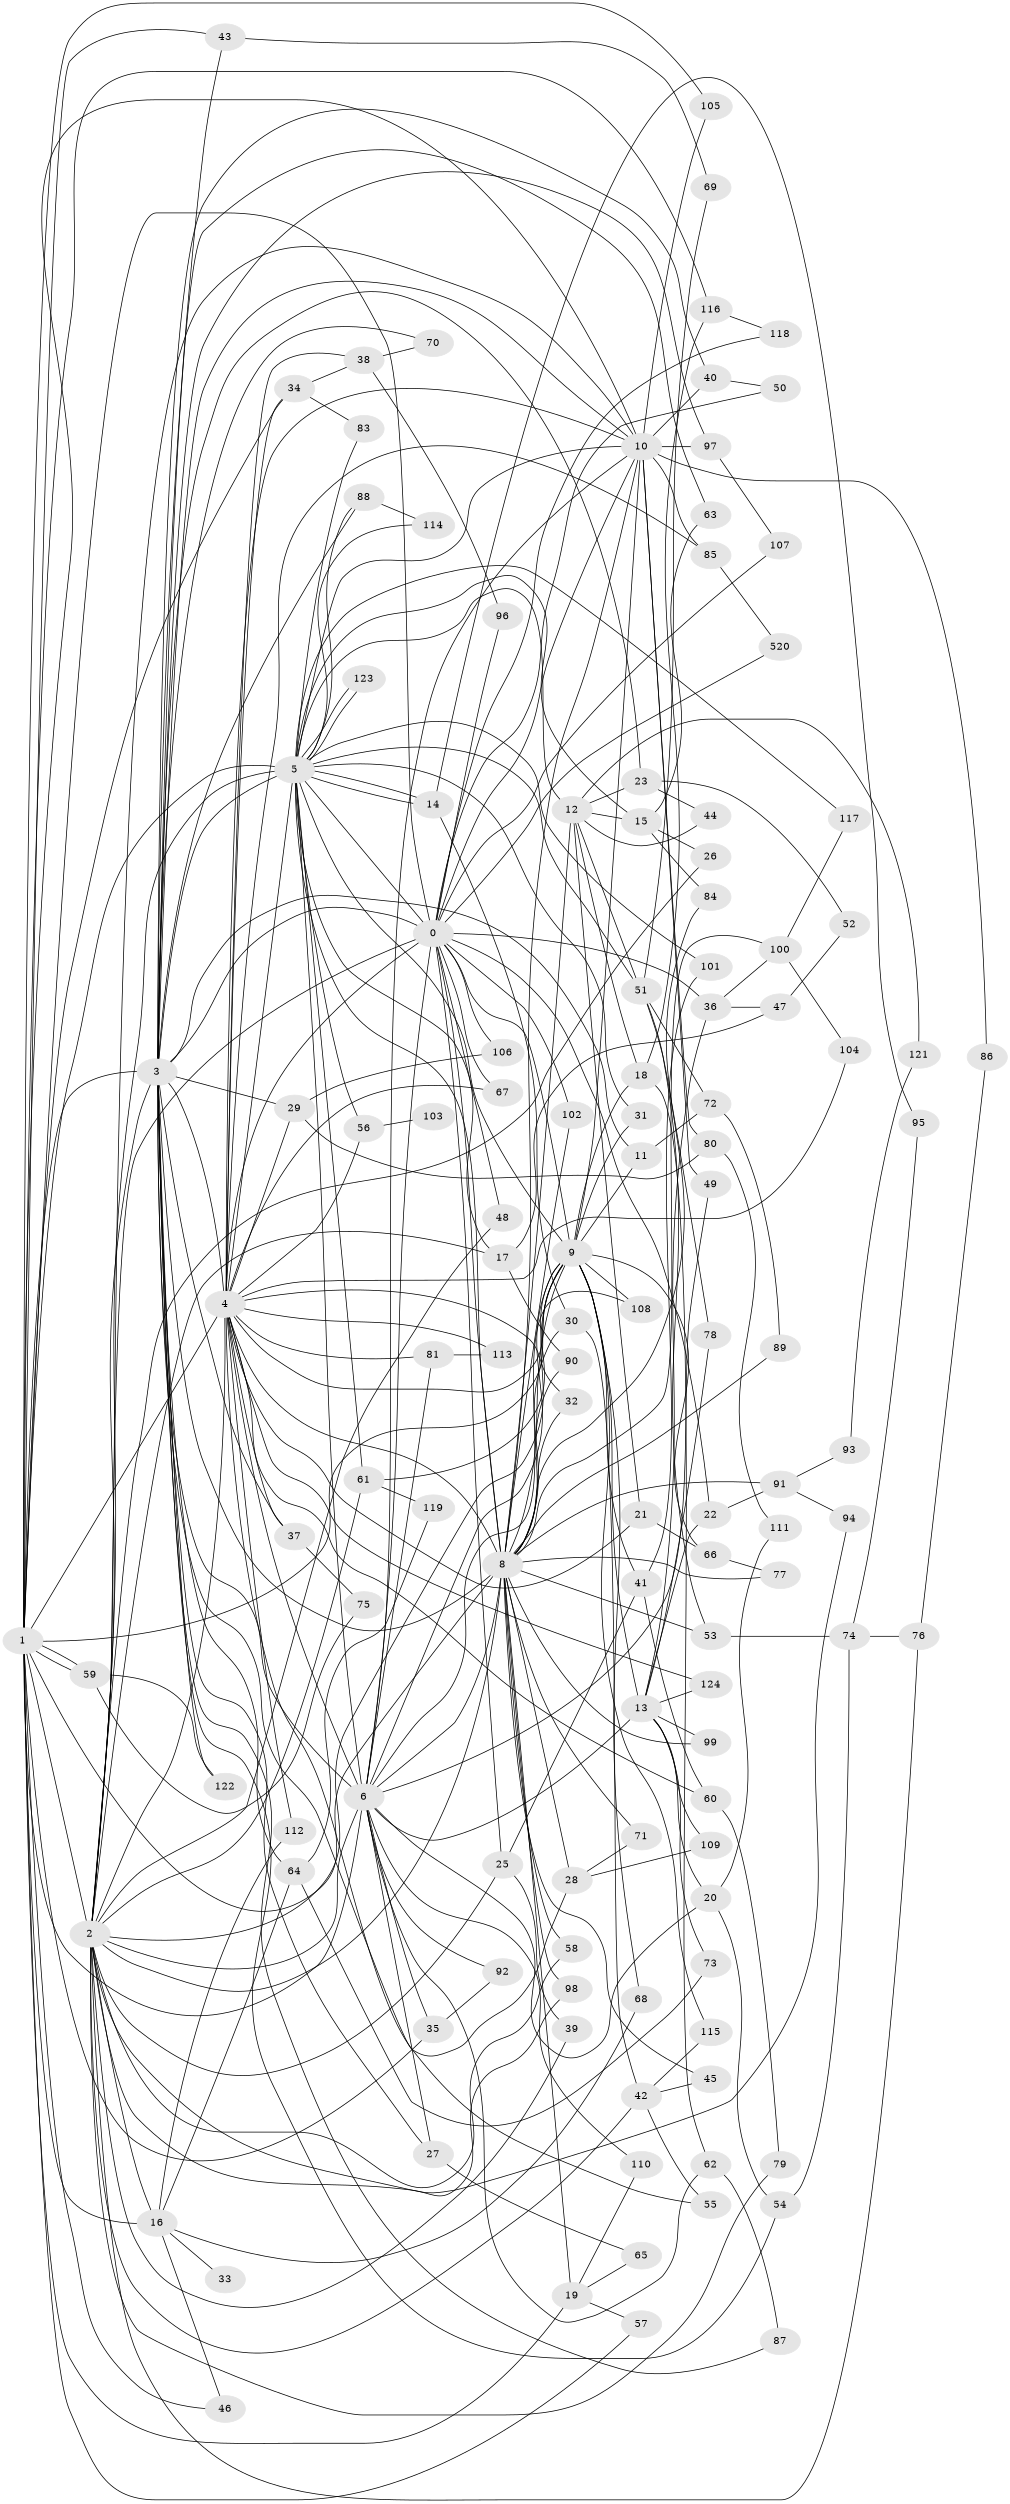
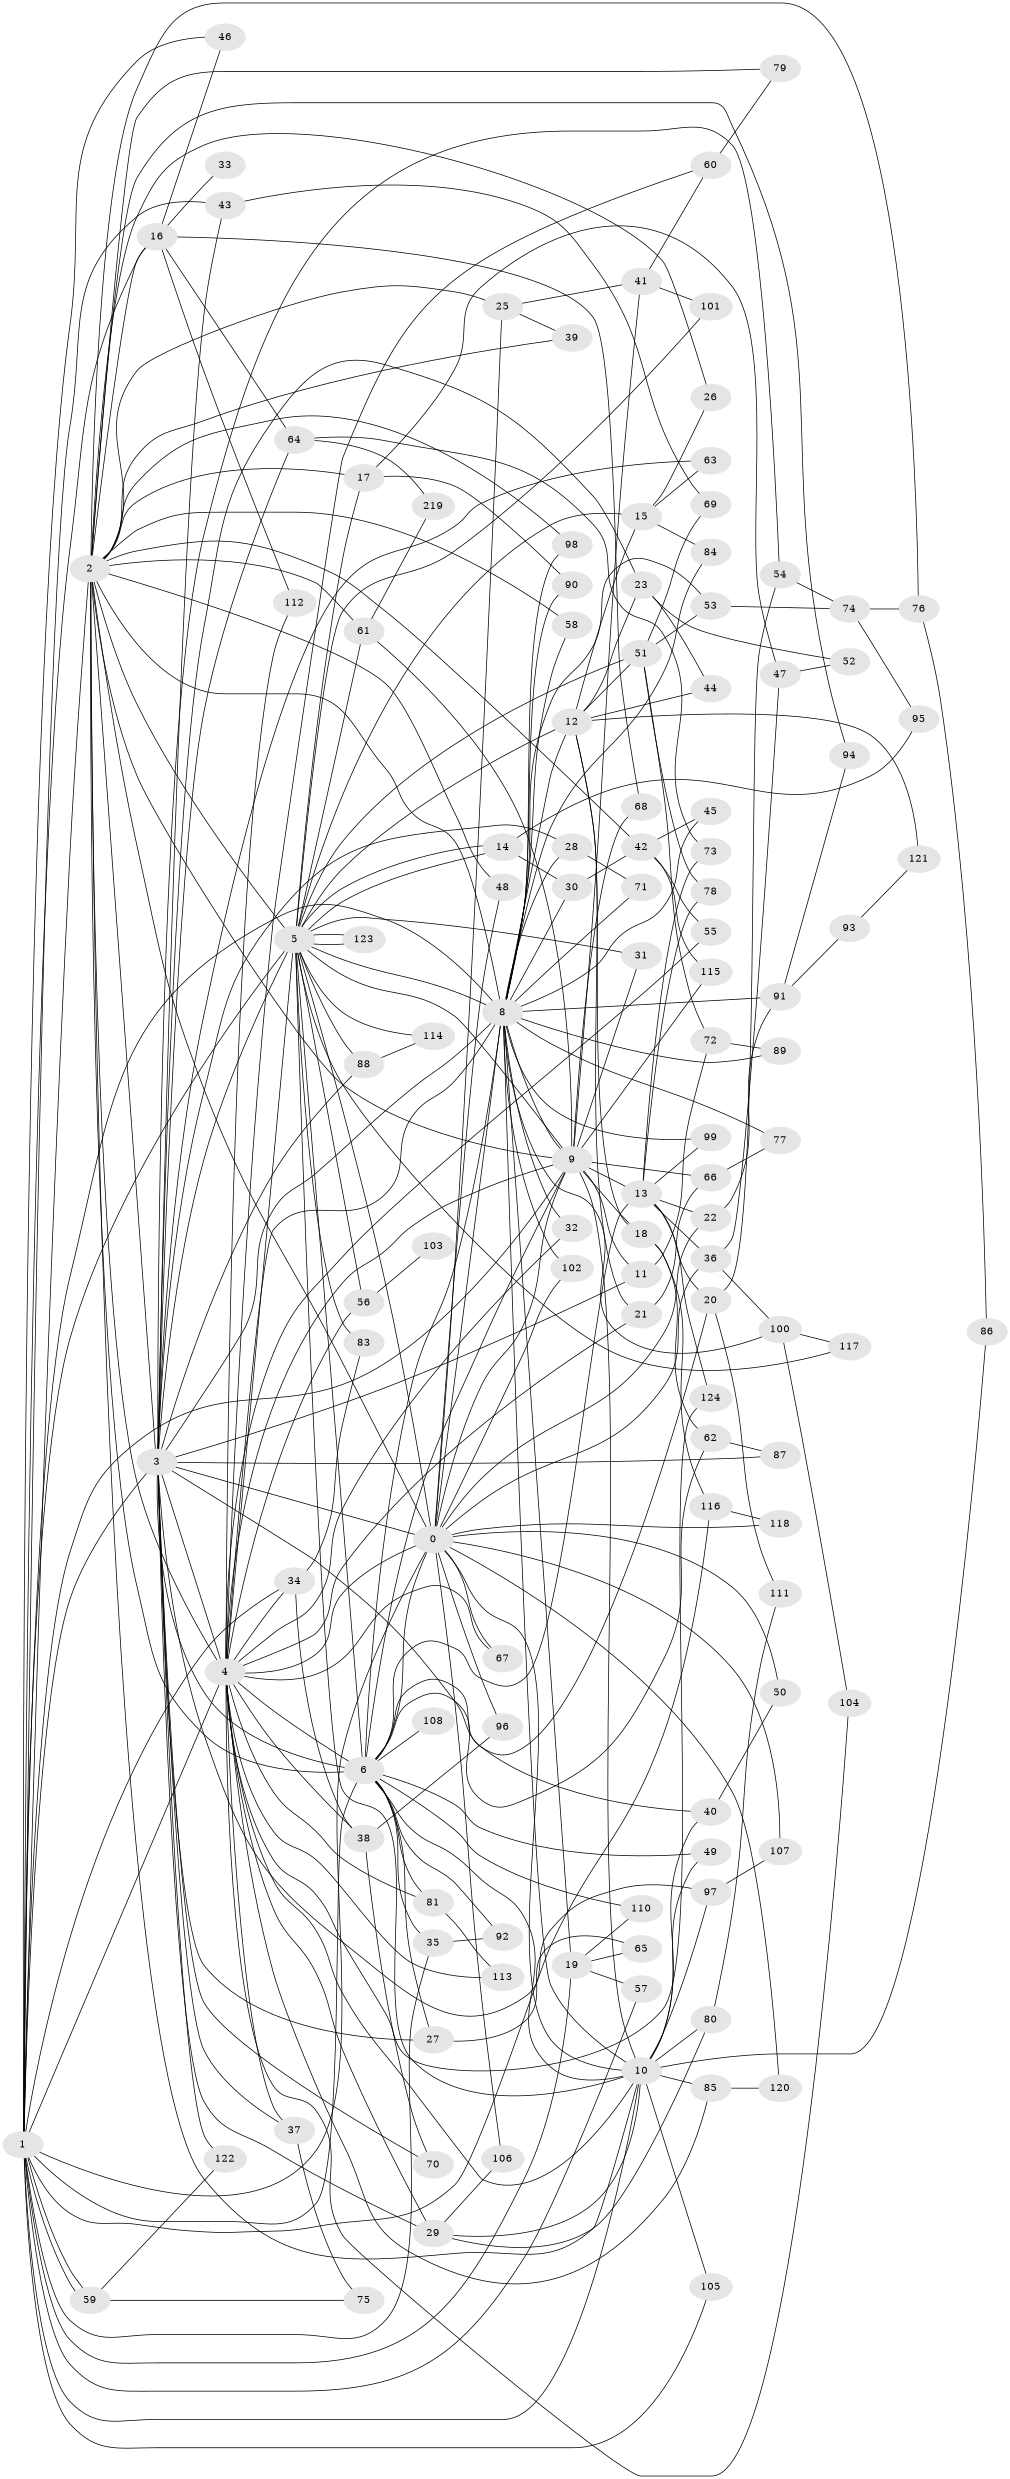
(191, 462) -> (587, 2208)
(780, 647) -> (780, 2088)
(607, 1281) -> none
(433, 1508) -> (433, 506)
(711, 1845) -> none
